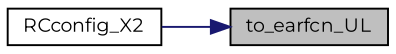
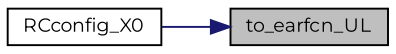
(85, 27) -> (85, 27)
